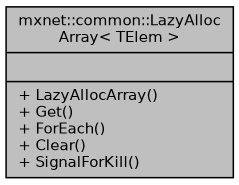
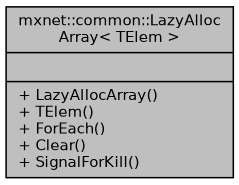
(47, 112) -> (56, 112)
